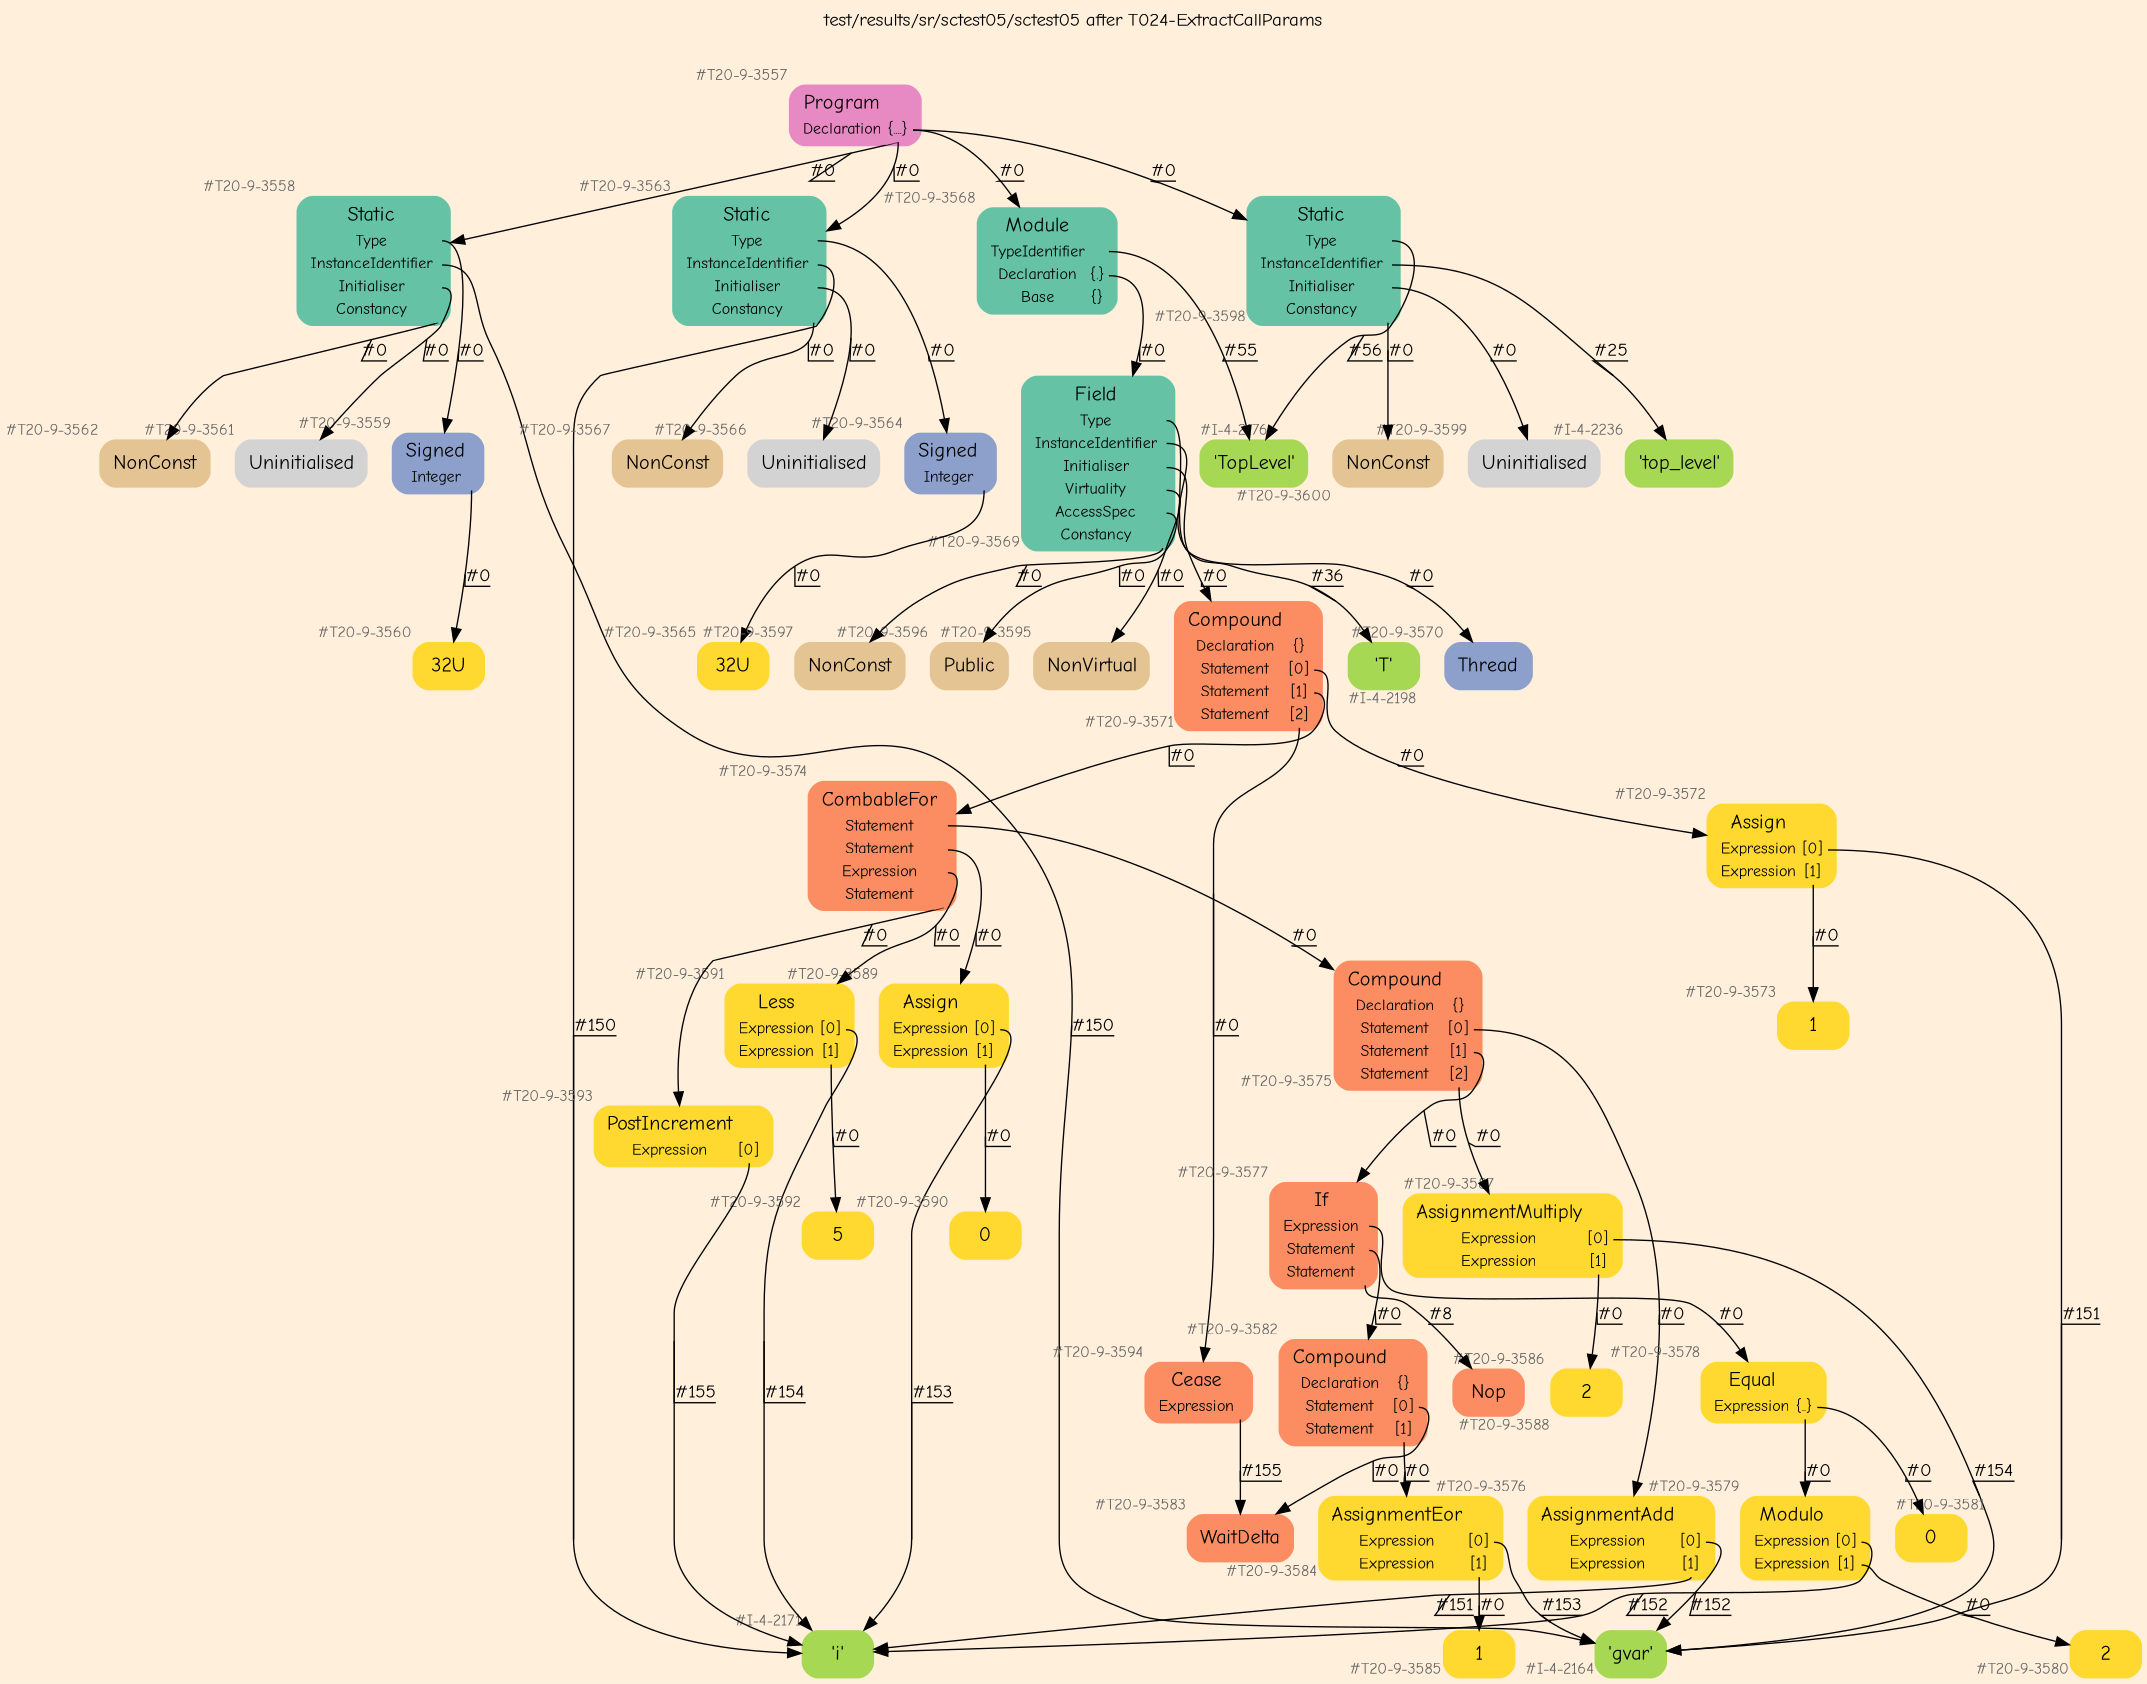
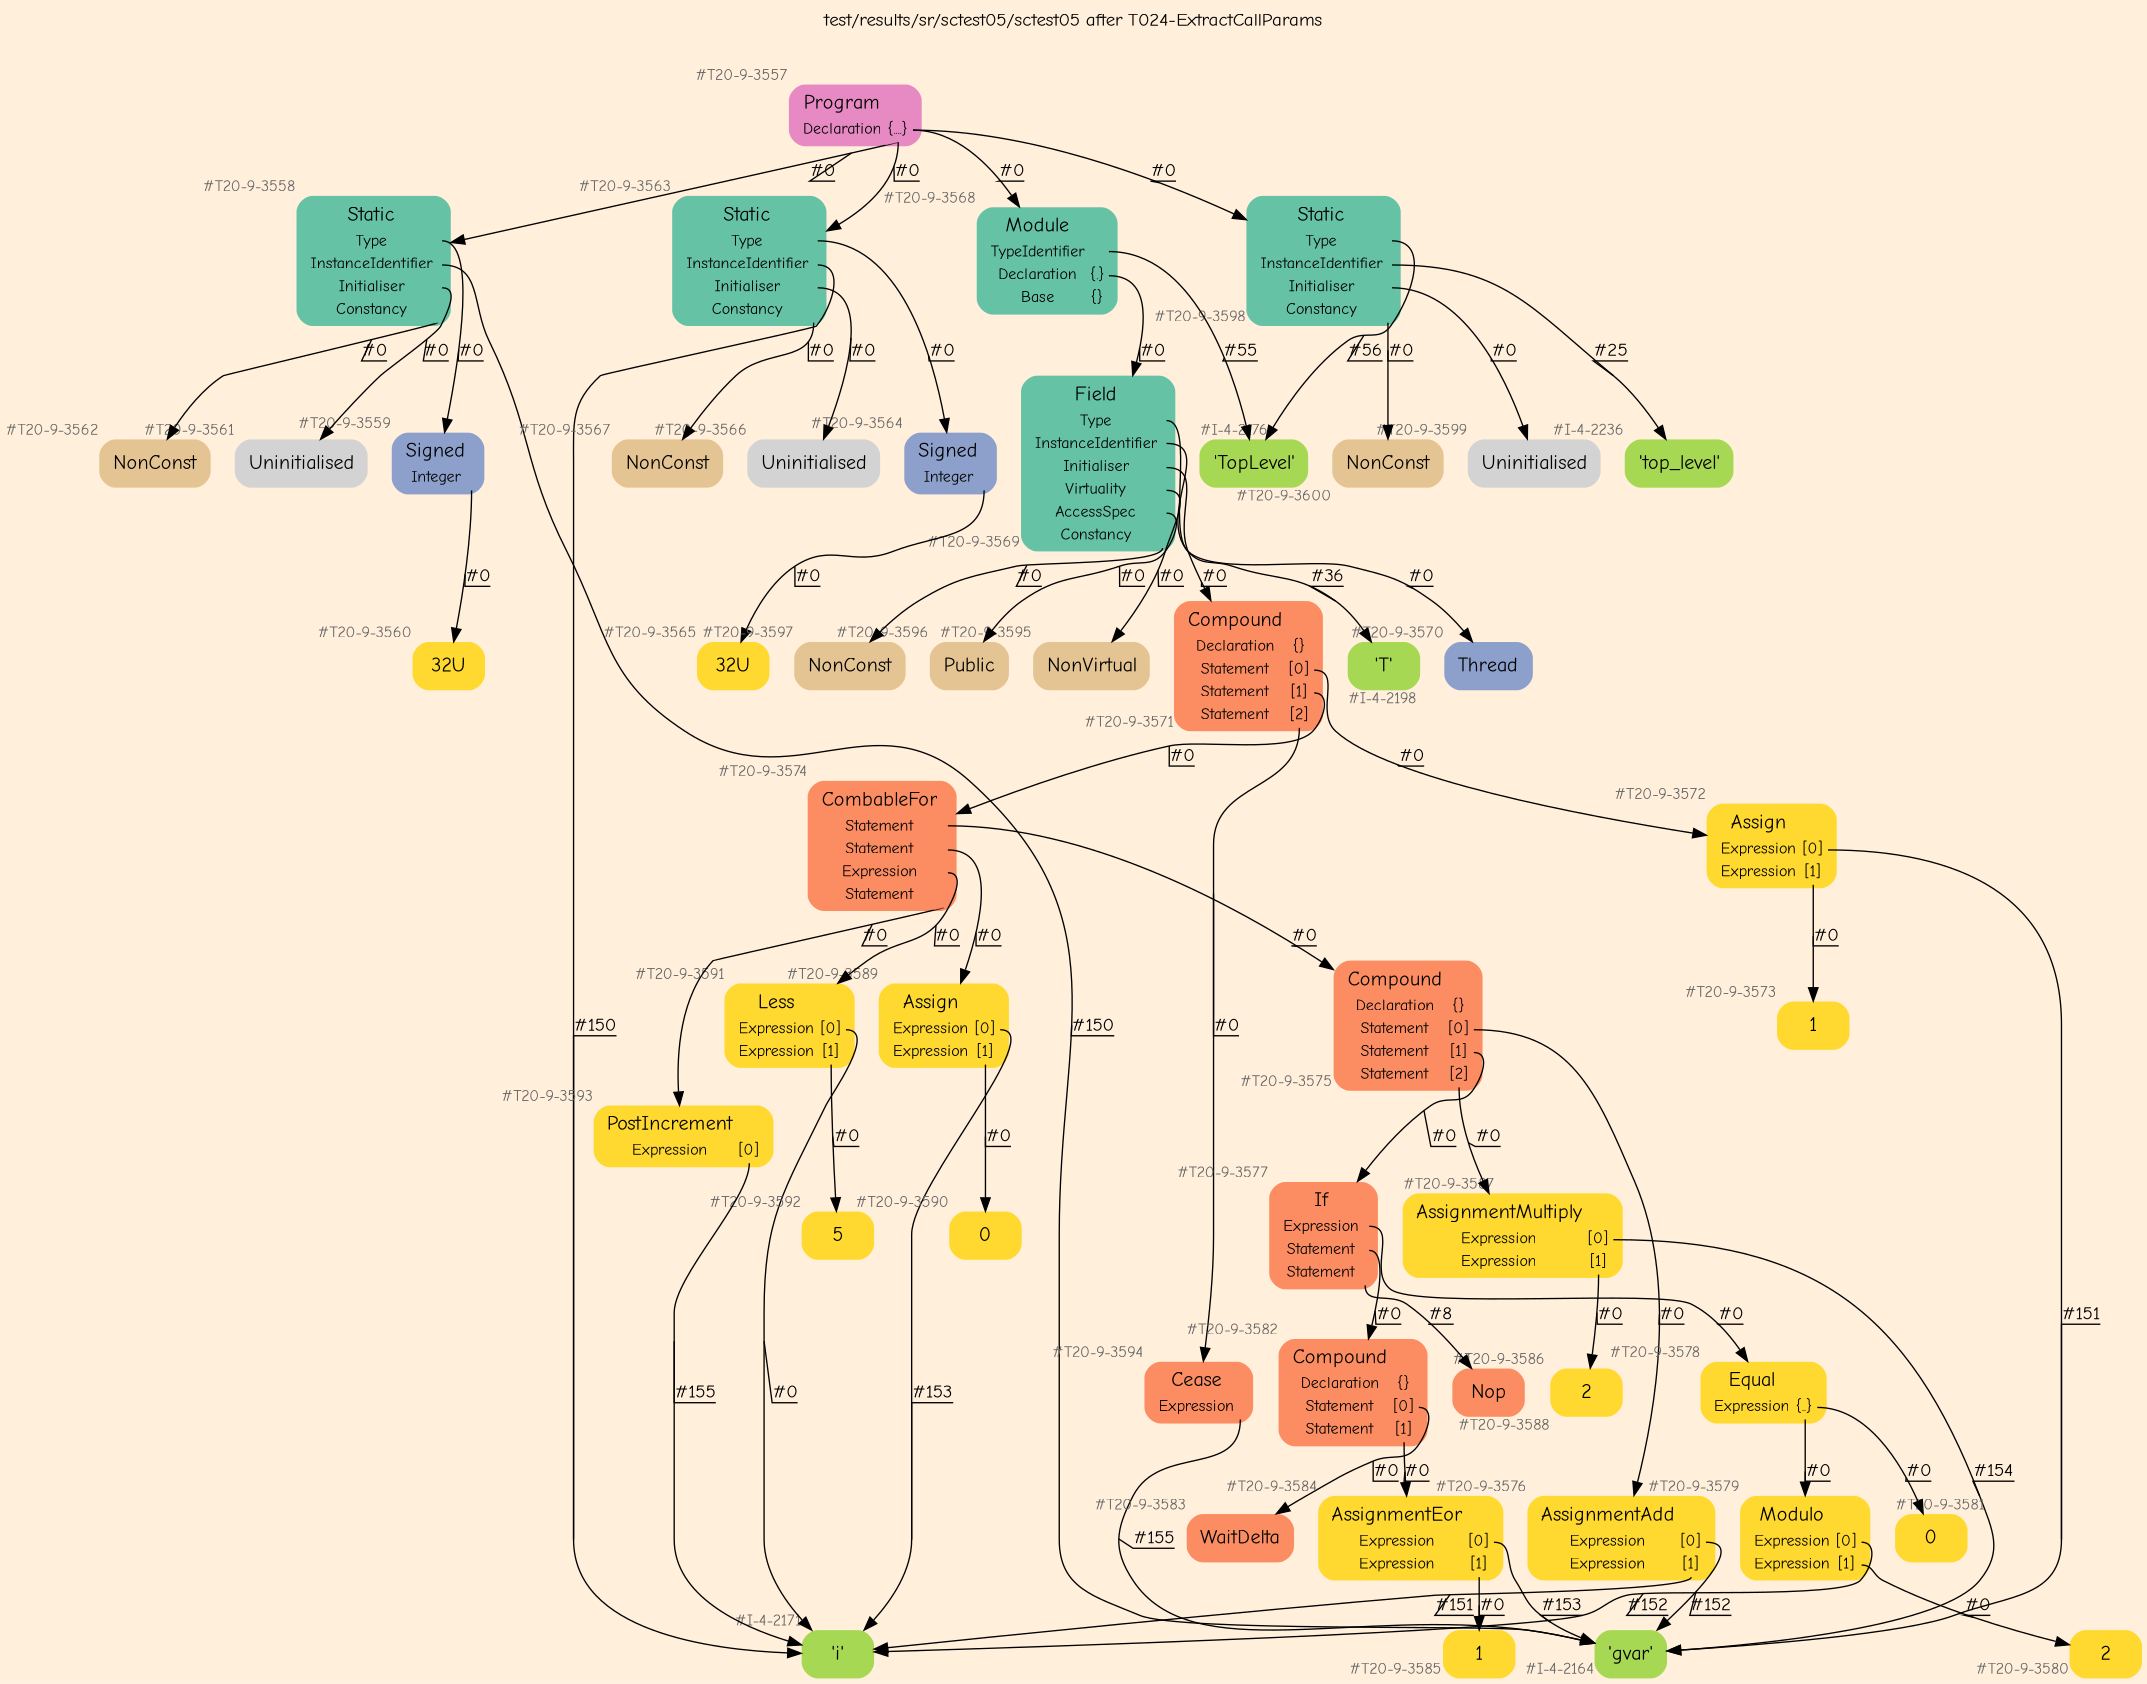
(785, 1393) -> (785, 1393)
(1240, 1460) -> (1168, 1610)
